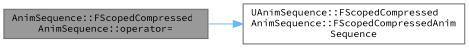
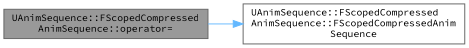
(106, 24) -> (106, 24)
